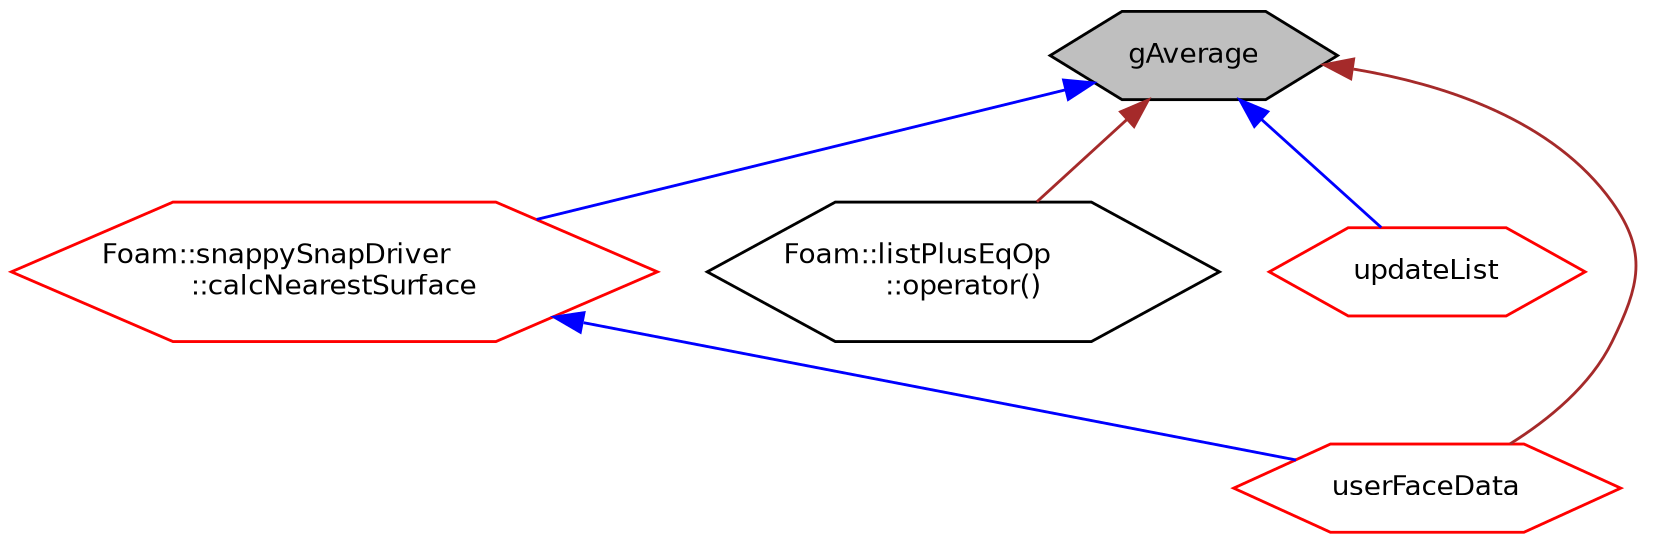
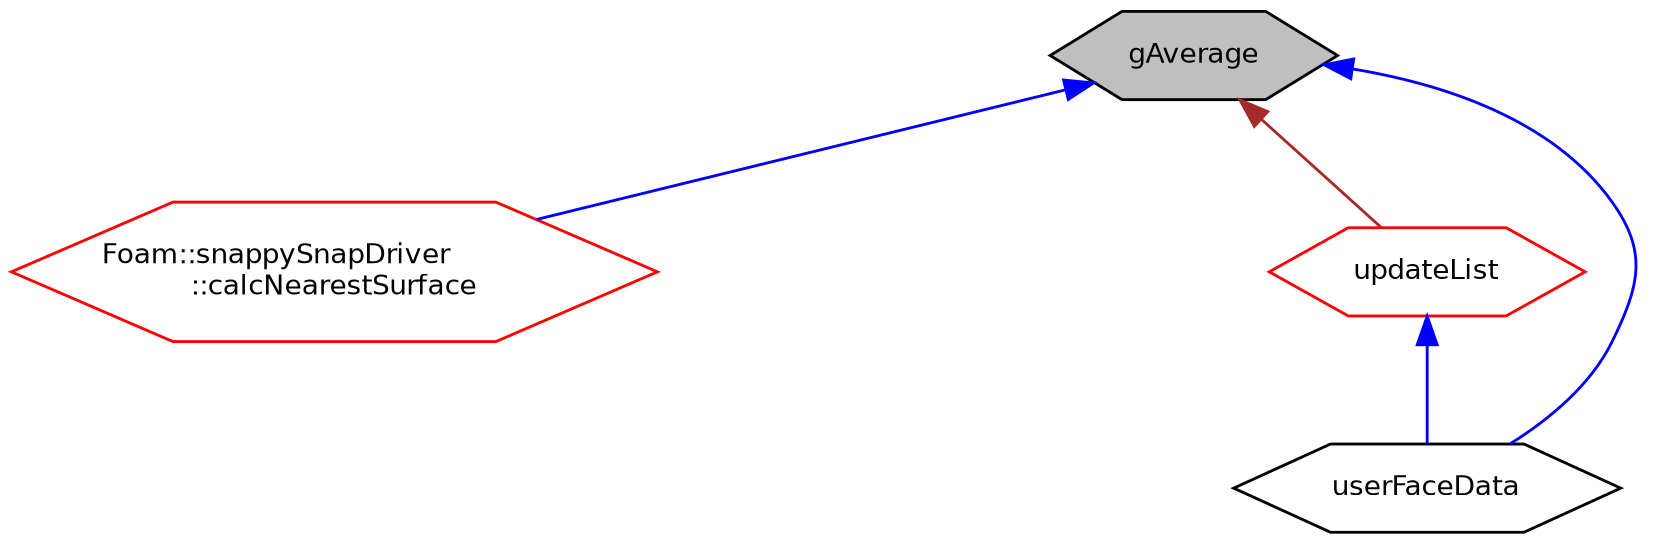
(1321, 173) -> (1321, 173)
(1611, 201) -> (1611, 201)
(963, 272) -> none
(940, 391) -> (1427, 395)
(1427, 488) -> (1427, 488)
